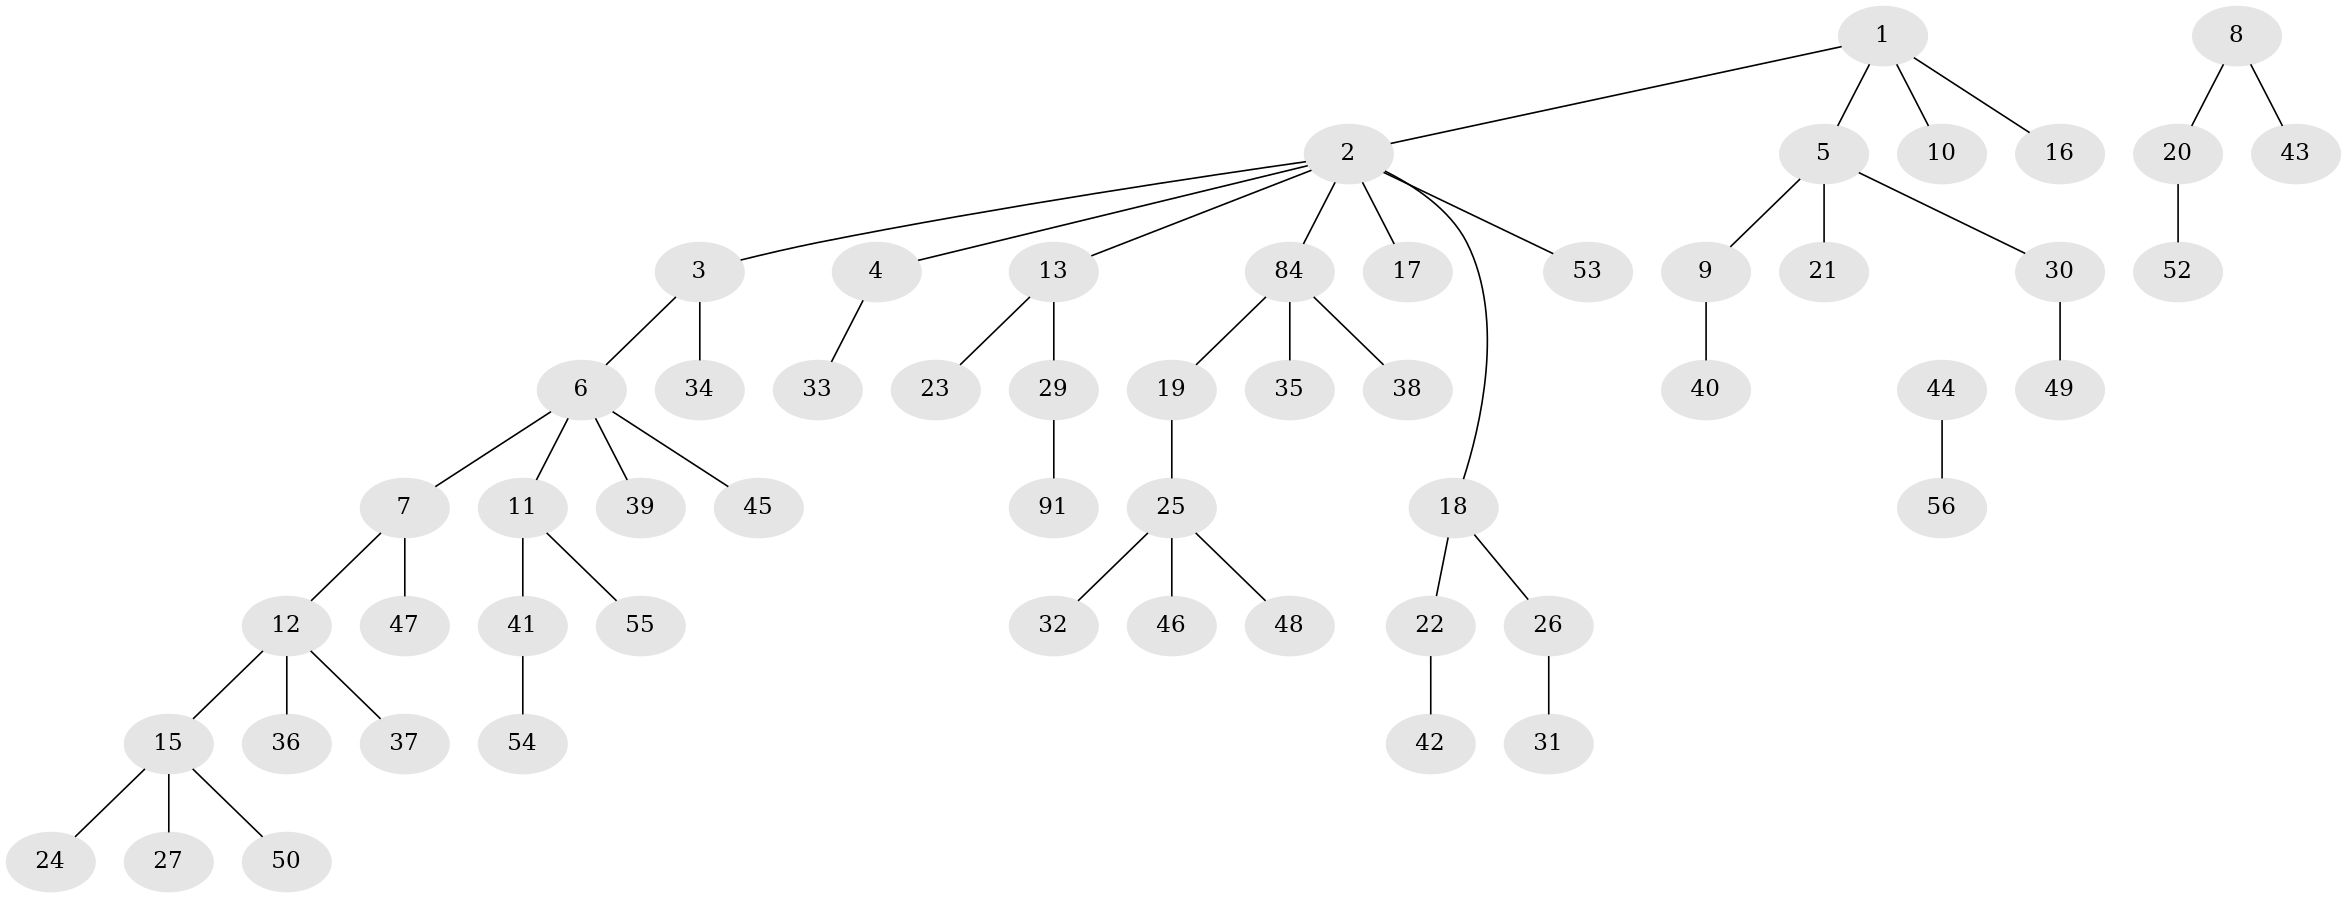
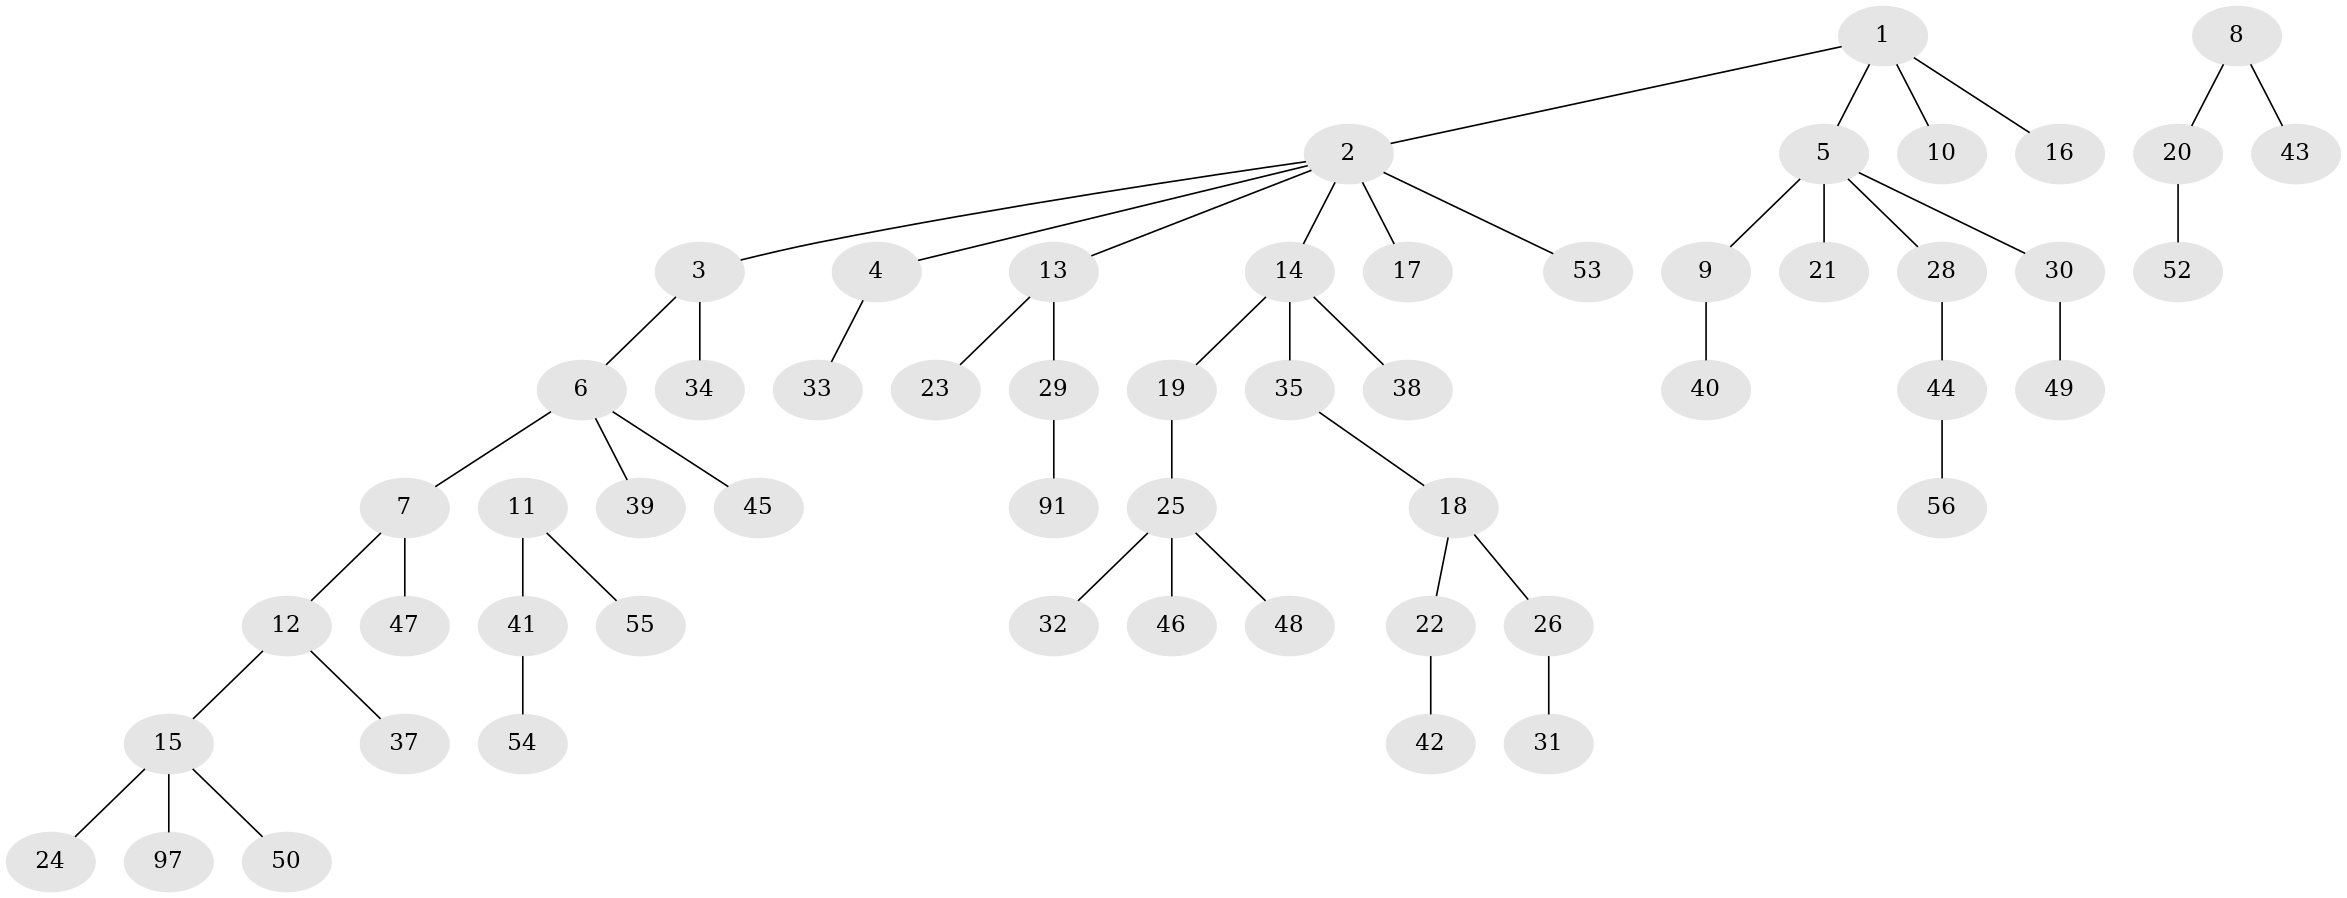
(1290, 272) -> (1290, 272)
none -> (1942, 272)
(1485, 306) -> (1372, 449)
(552, 449) -> none
(287, 744) -> none
(169, 862) -> (169, 862)
